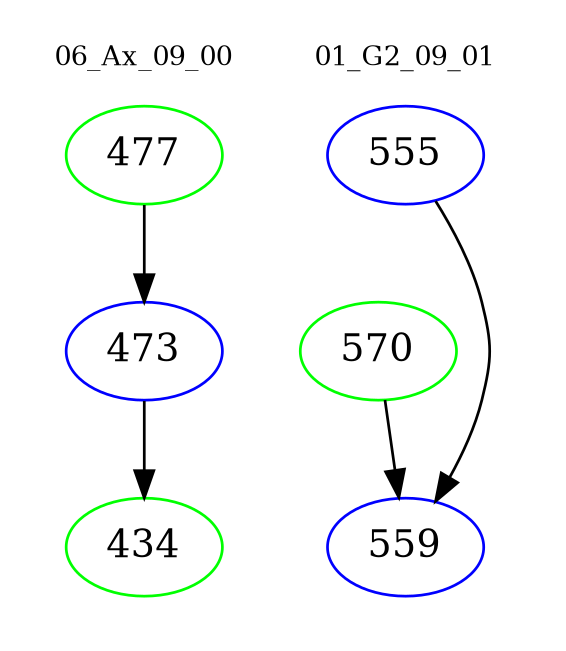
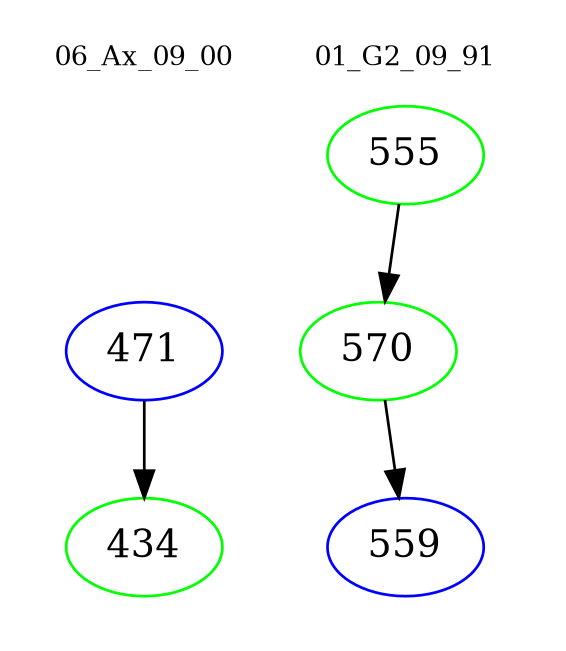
(406, 59) -> (406, 59)
(144, 155) -> none
(406, 155) -> (406, 155)
(489, 337) -> (394, 239)
(144, 351) -> (144, 351)
